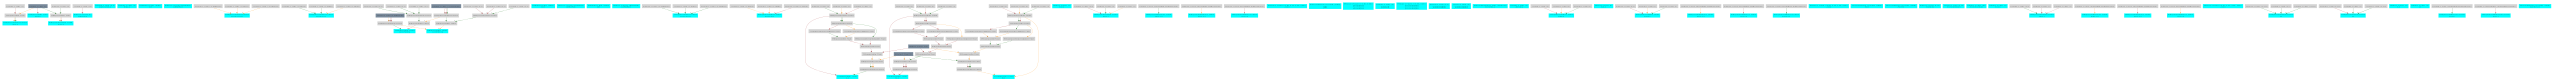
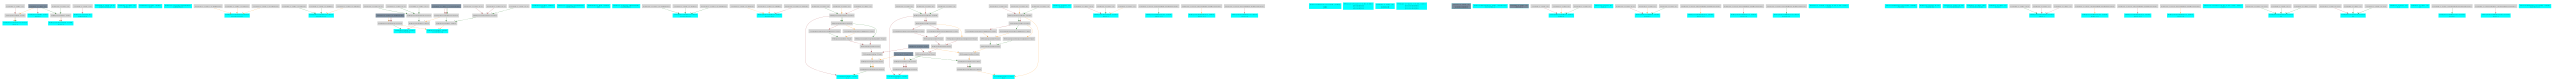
(1287, 6) -> none
(1439, 6) -> none
(1461, 6) -> (1461, 6)
(1519, 6) -> (1519, 6)
(1867, 6) -> none
